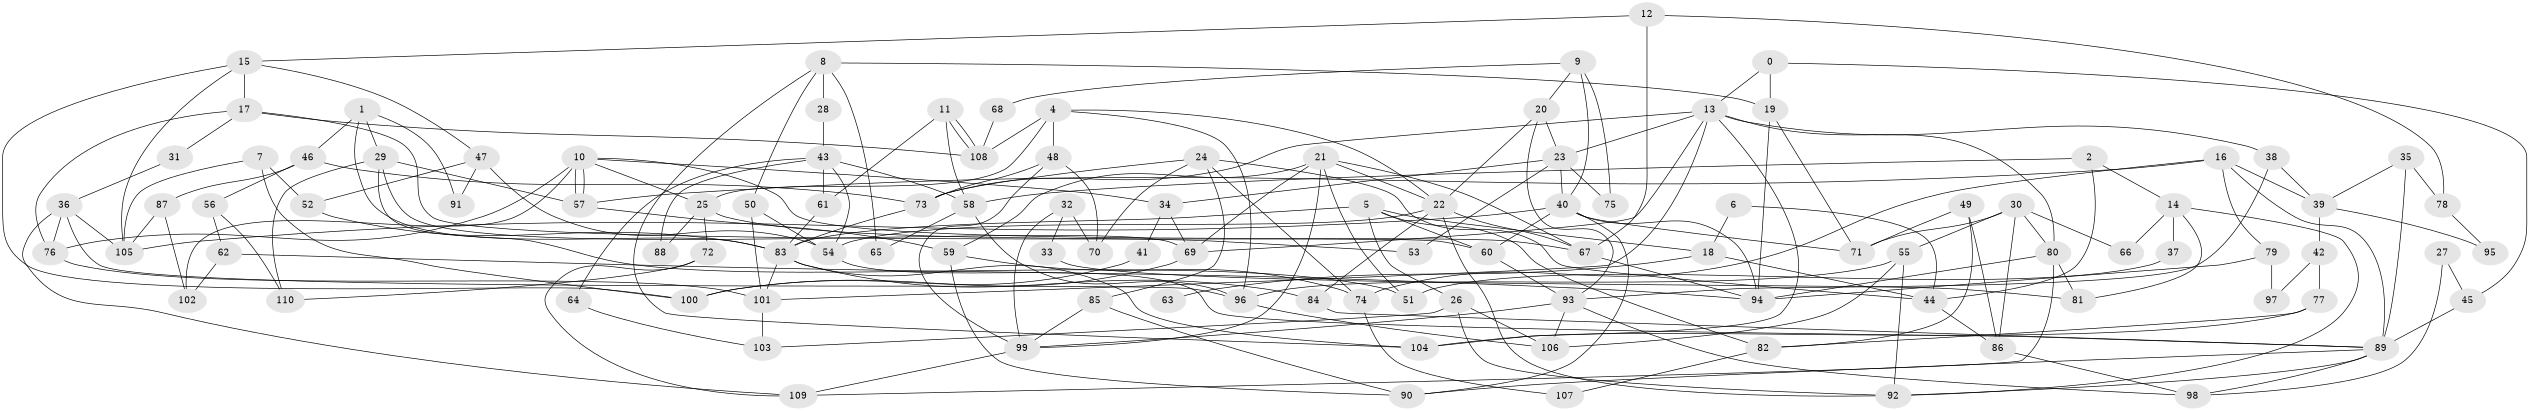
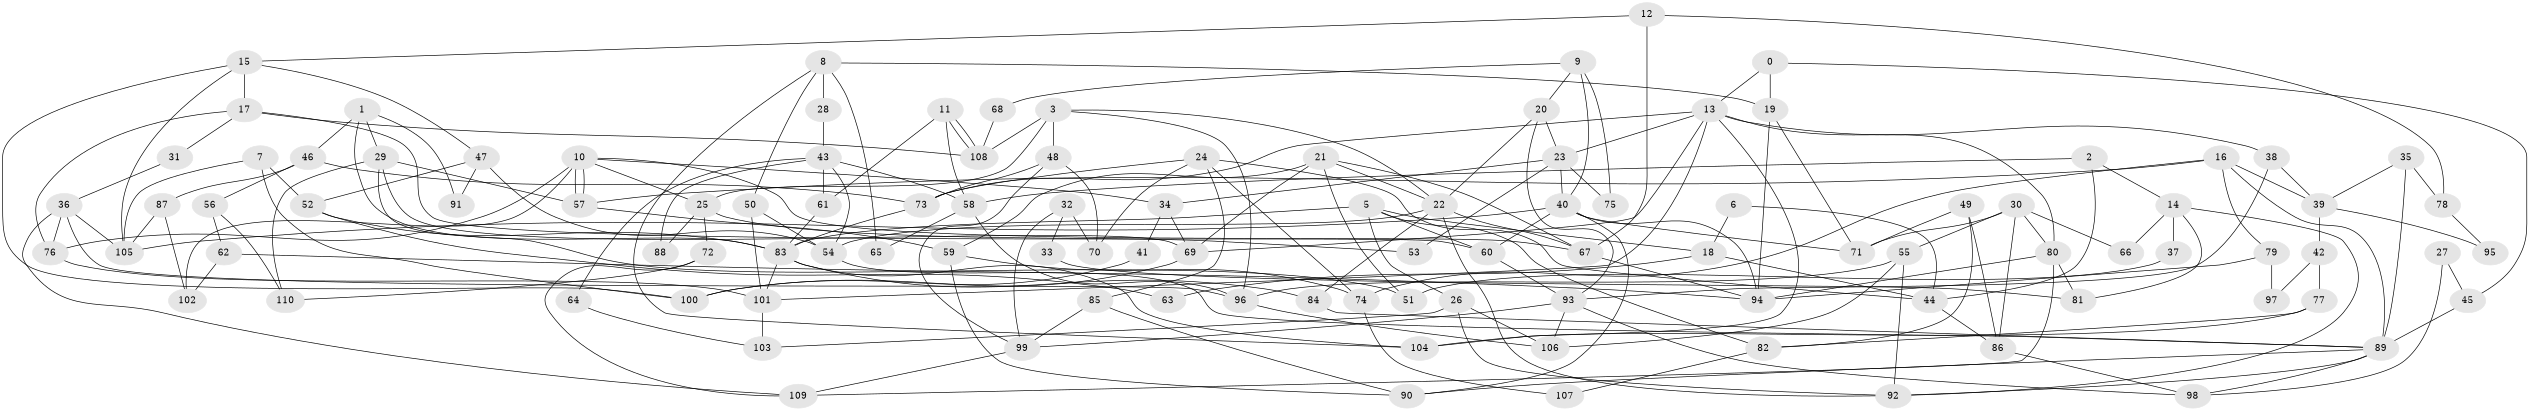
(1053, 110) -> (1053, 110)
none -> (547, 258)
(1273, 304) -> none
